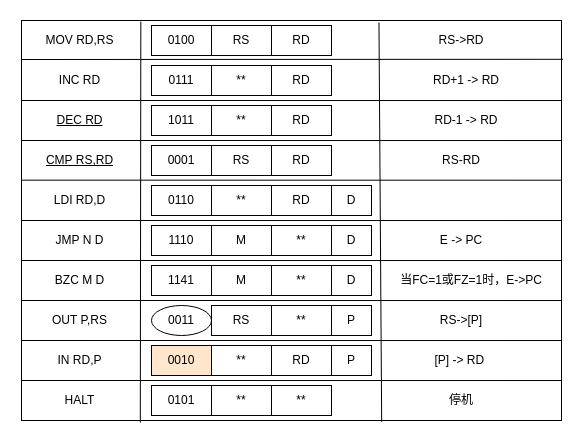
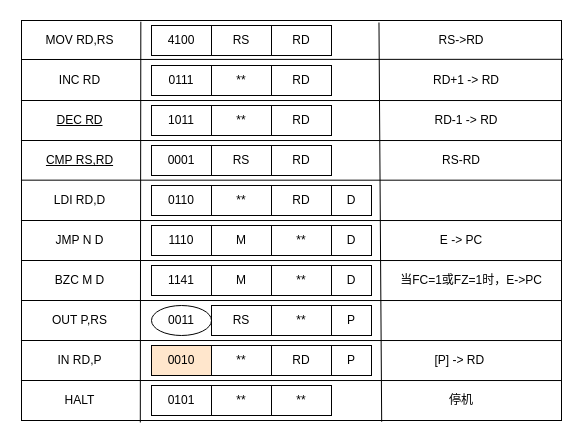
(182, 41) -> (182, 41)
(462, 321) -> none
